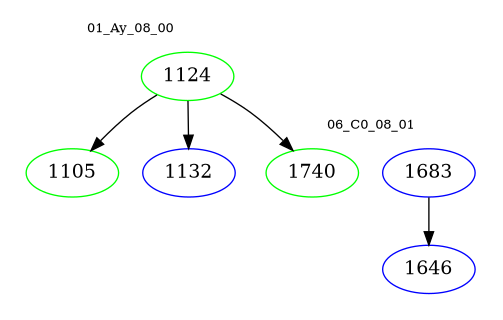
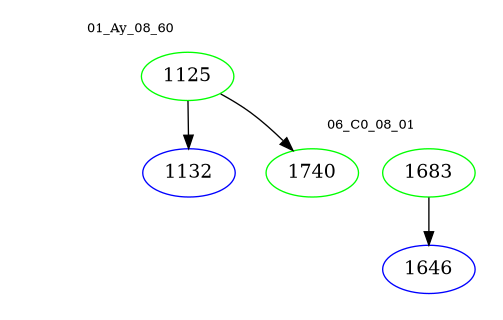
(131, 29) -> (131, 29)
(188, 76) -> (188, 76)
(72, 173) -> none
(429, 173) -> (429, 173)
